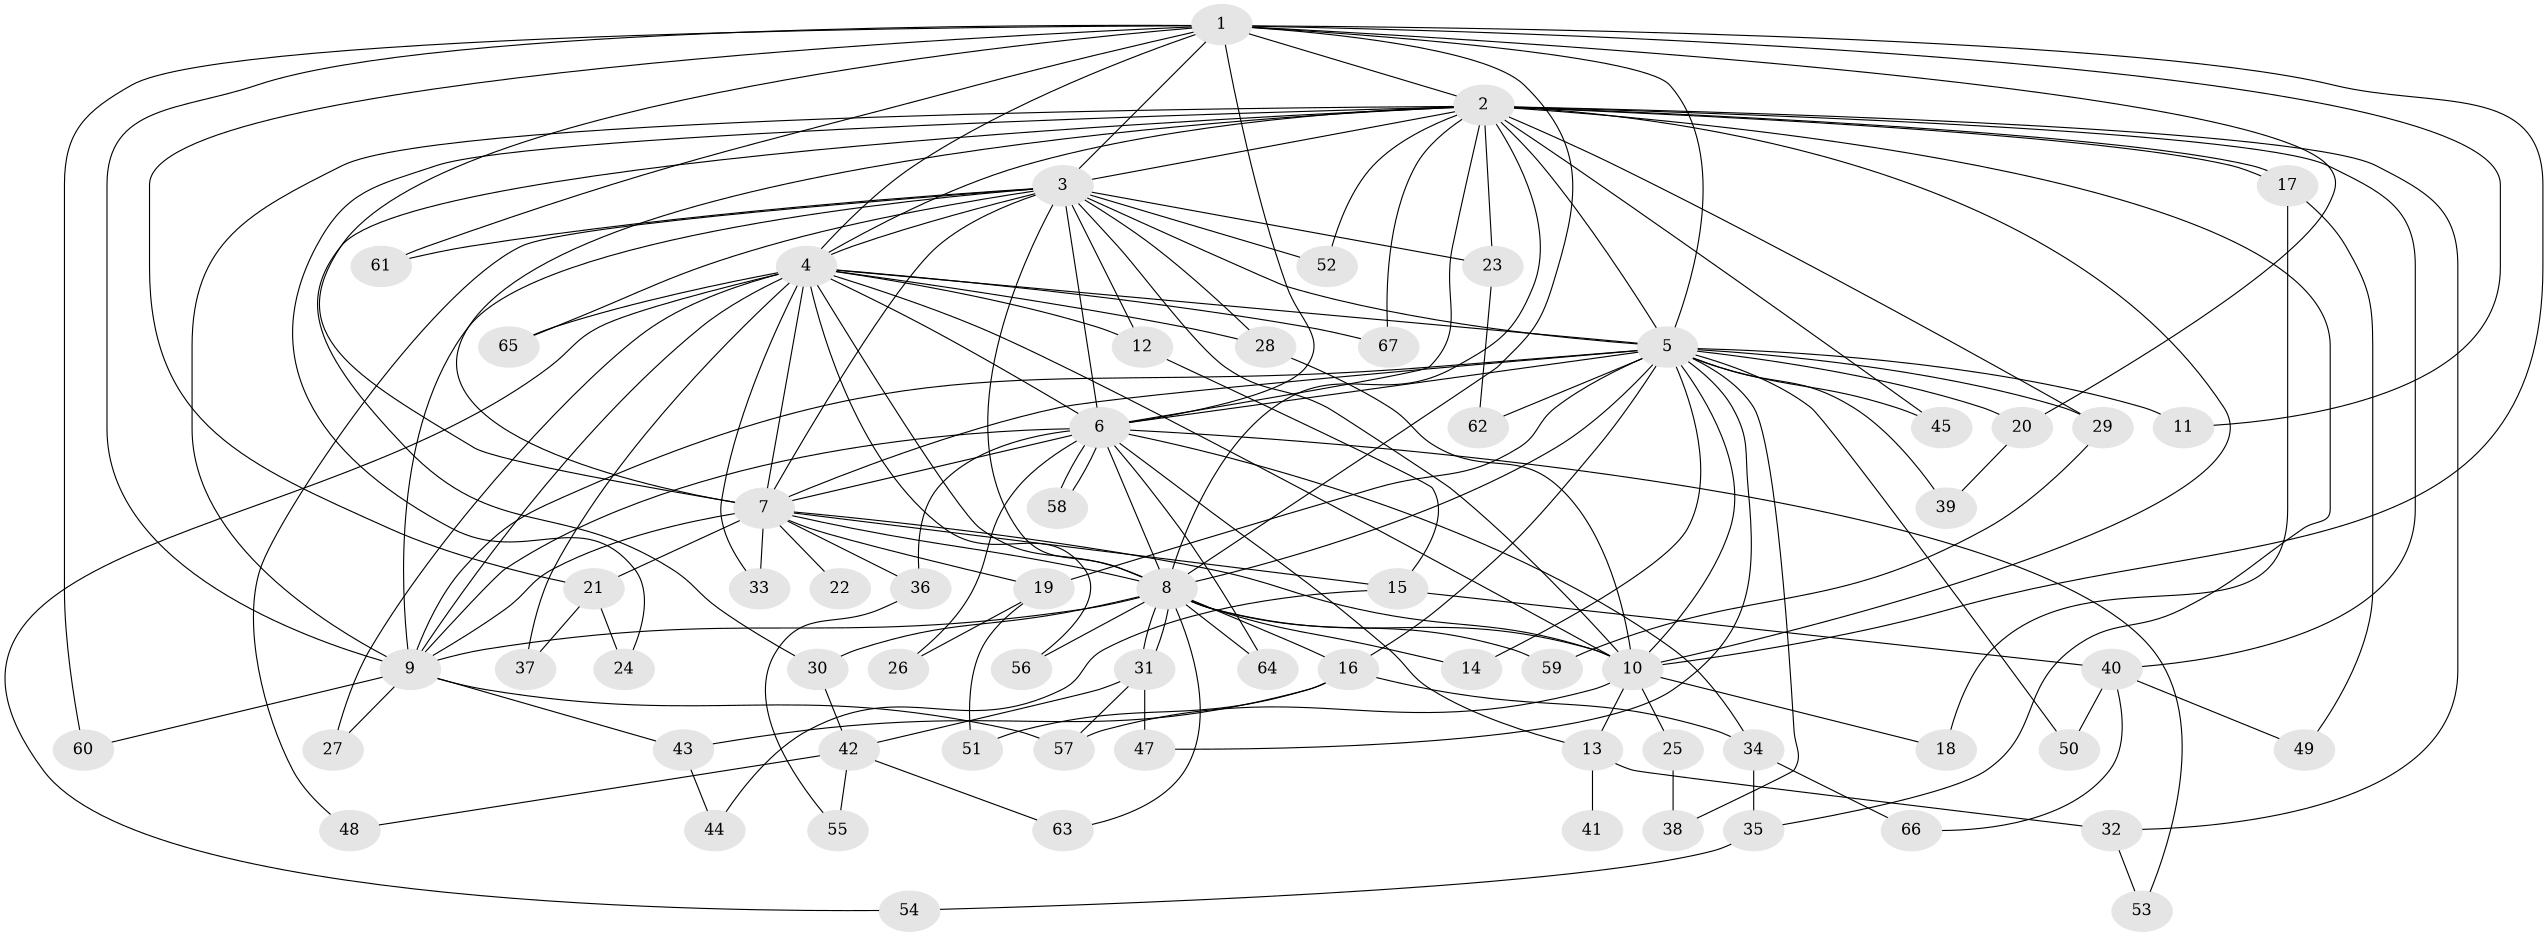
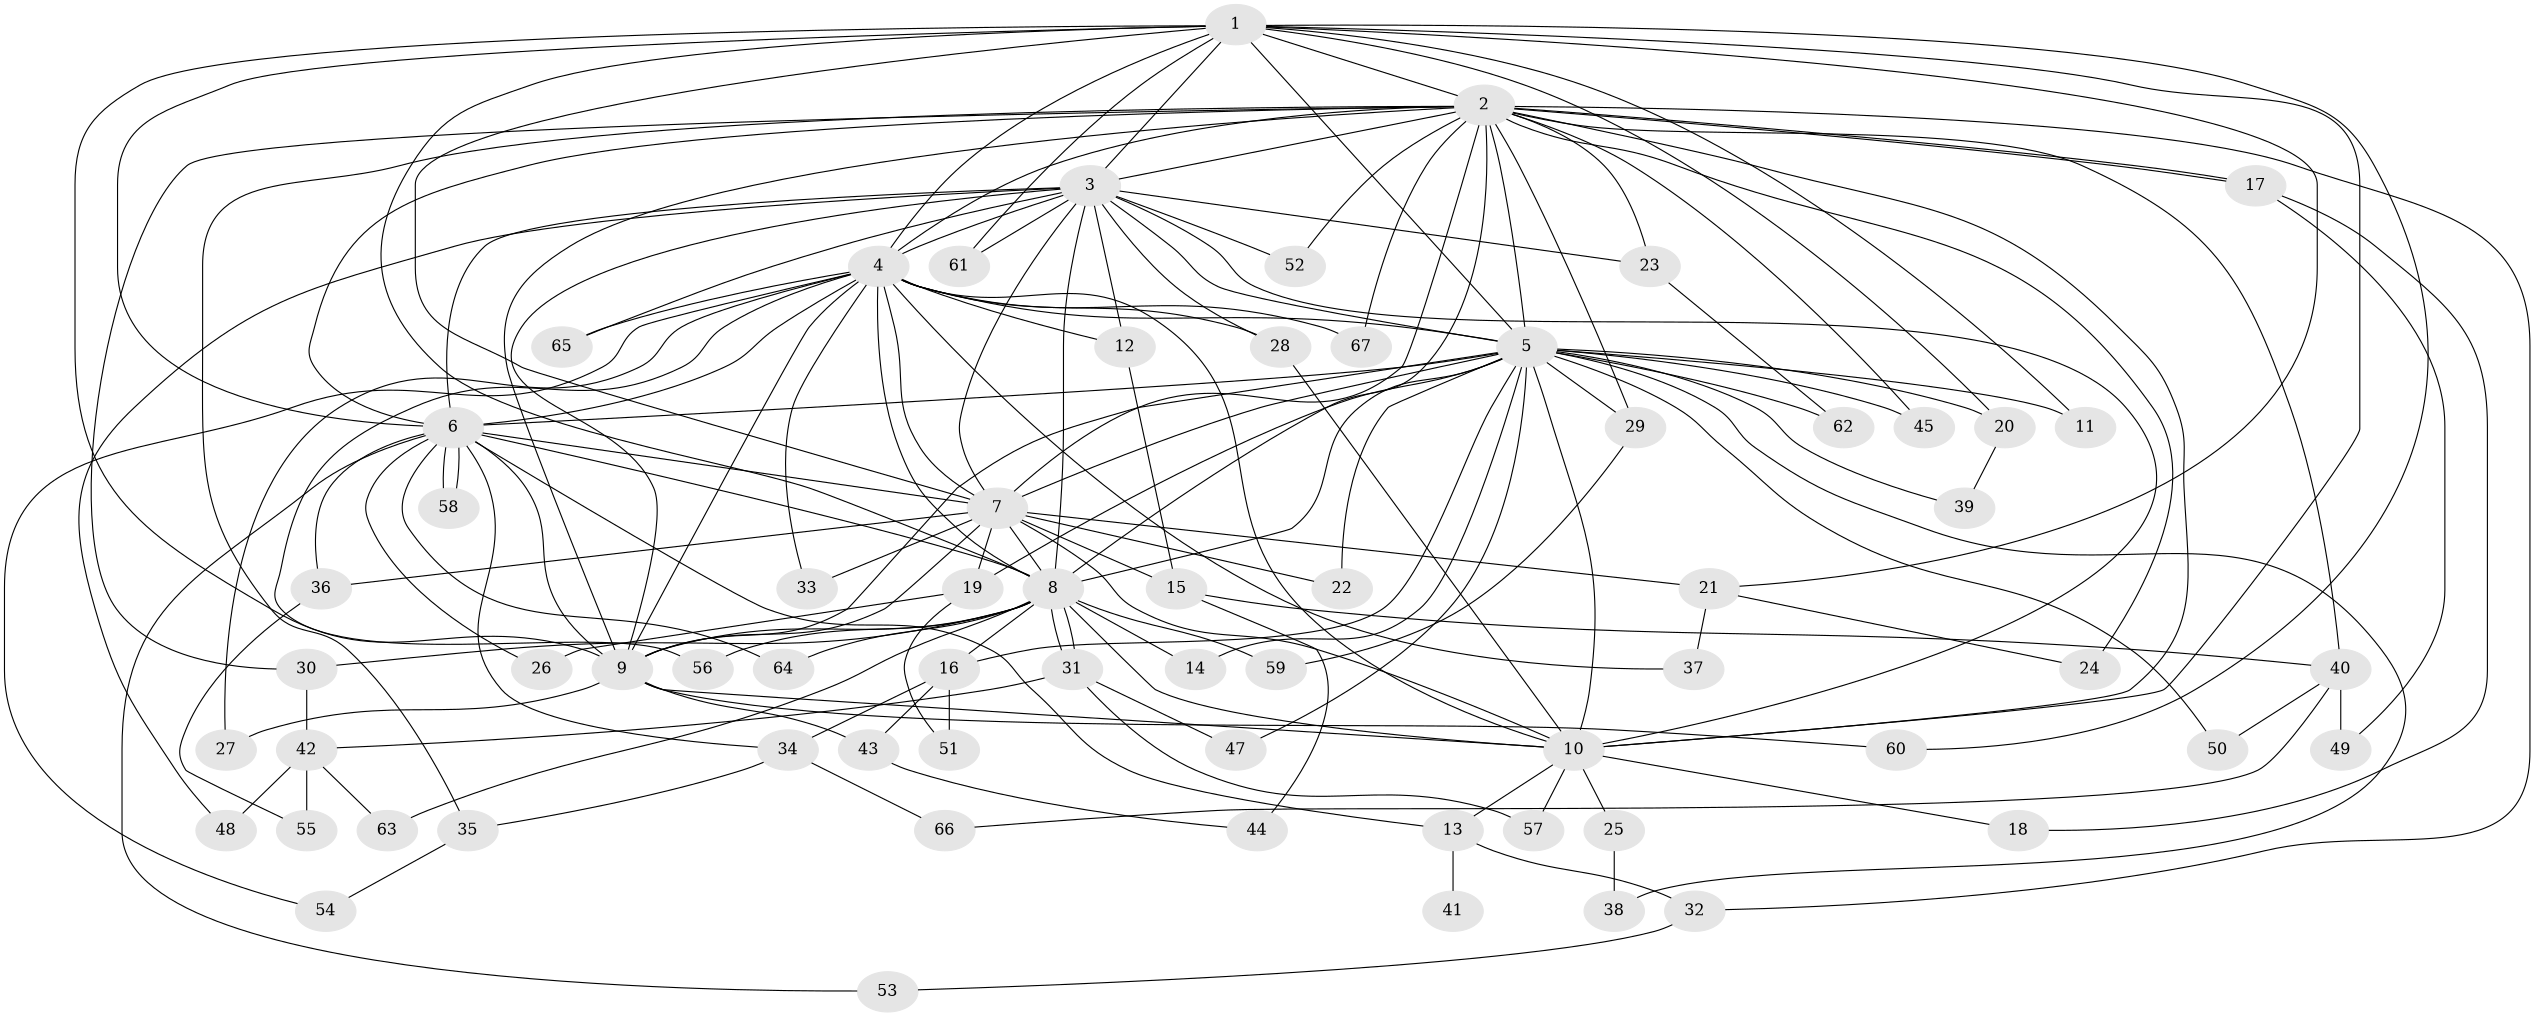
none -> (1375, 426)
(739, 705) -> (1049, 715)
